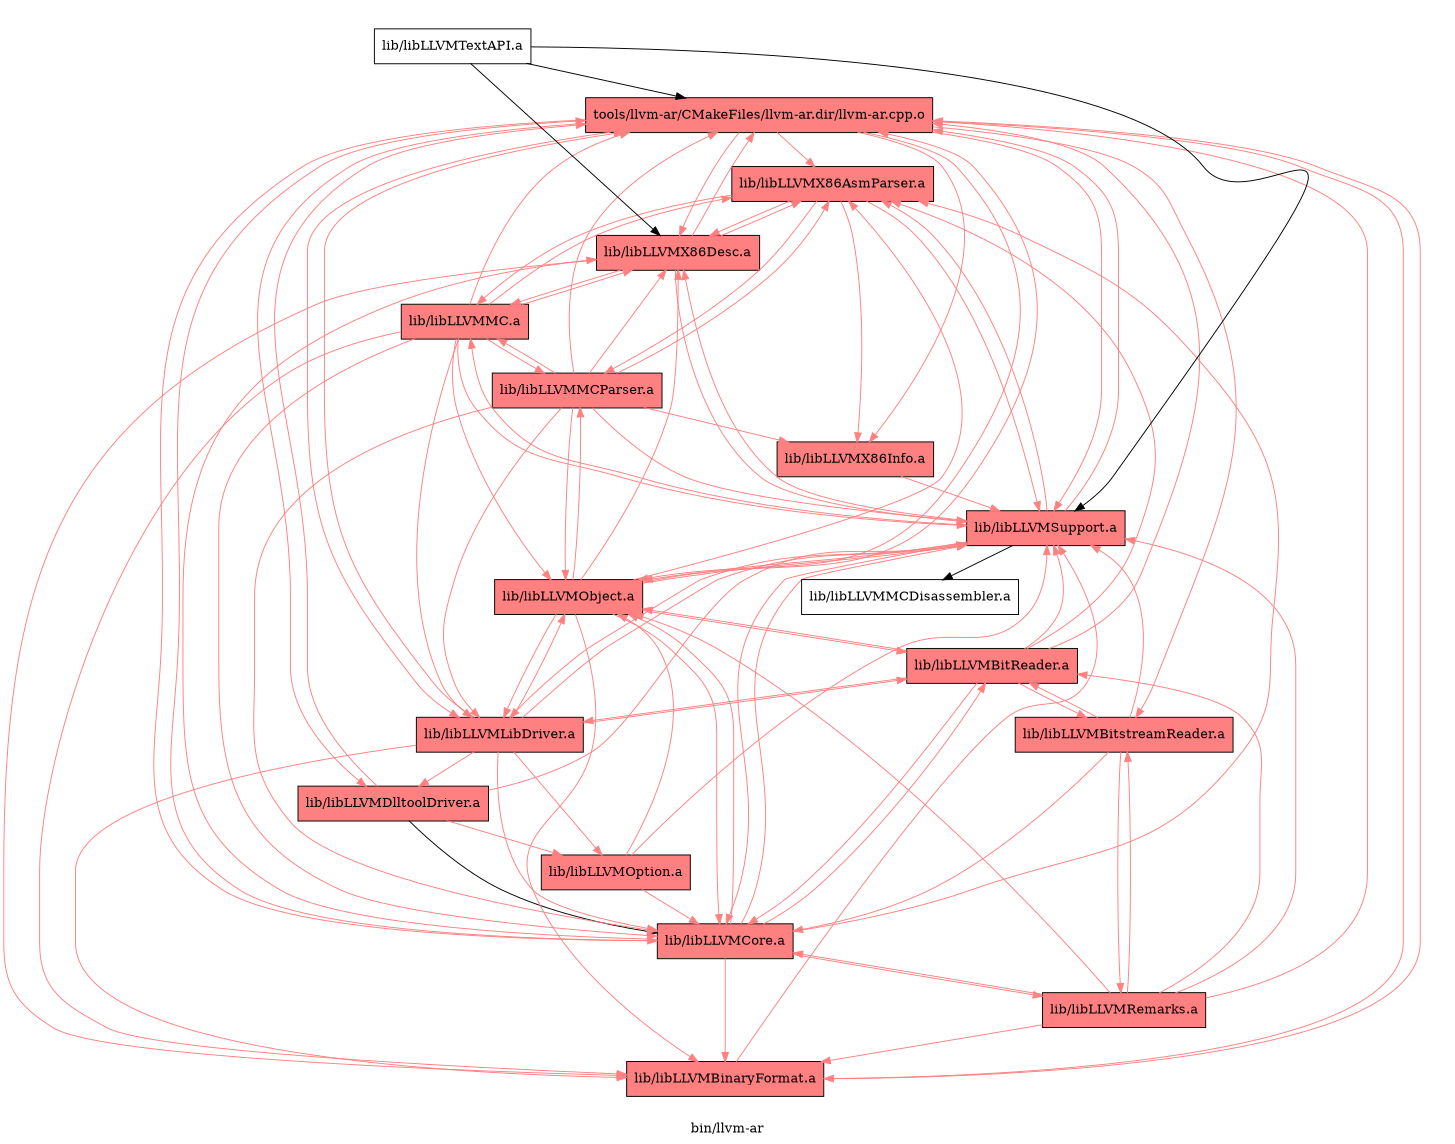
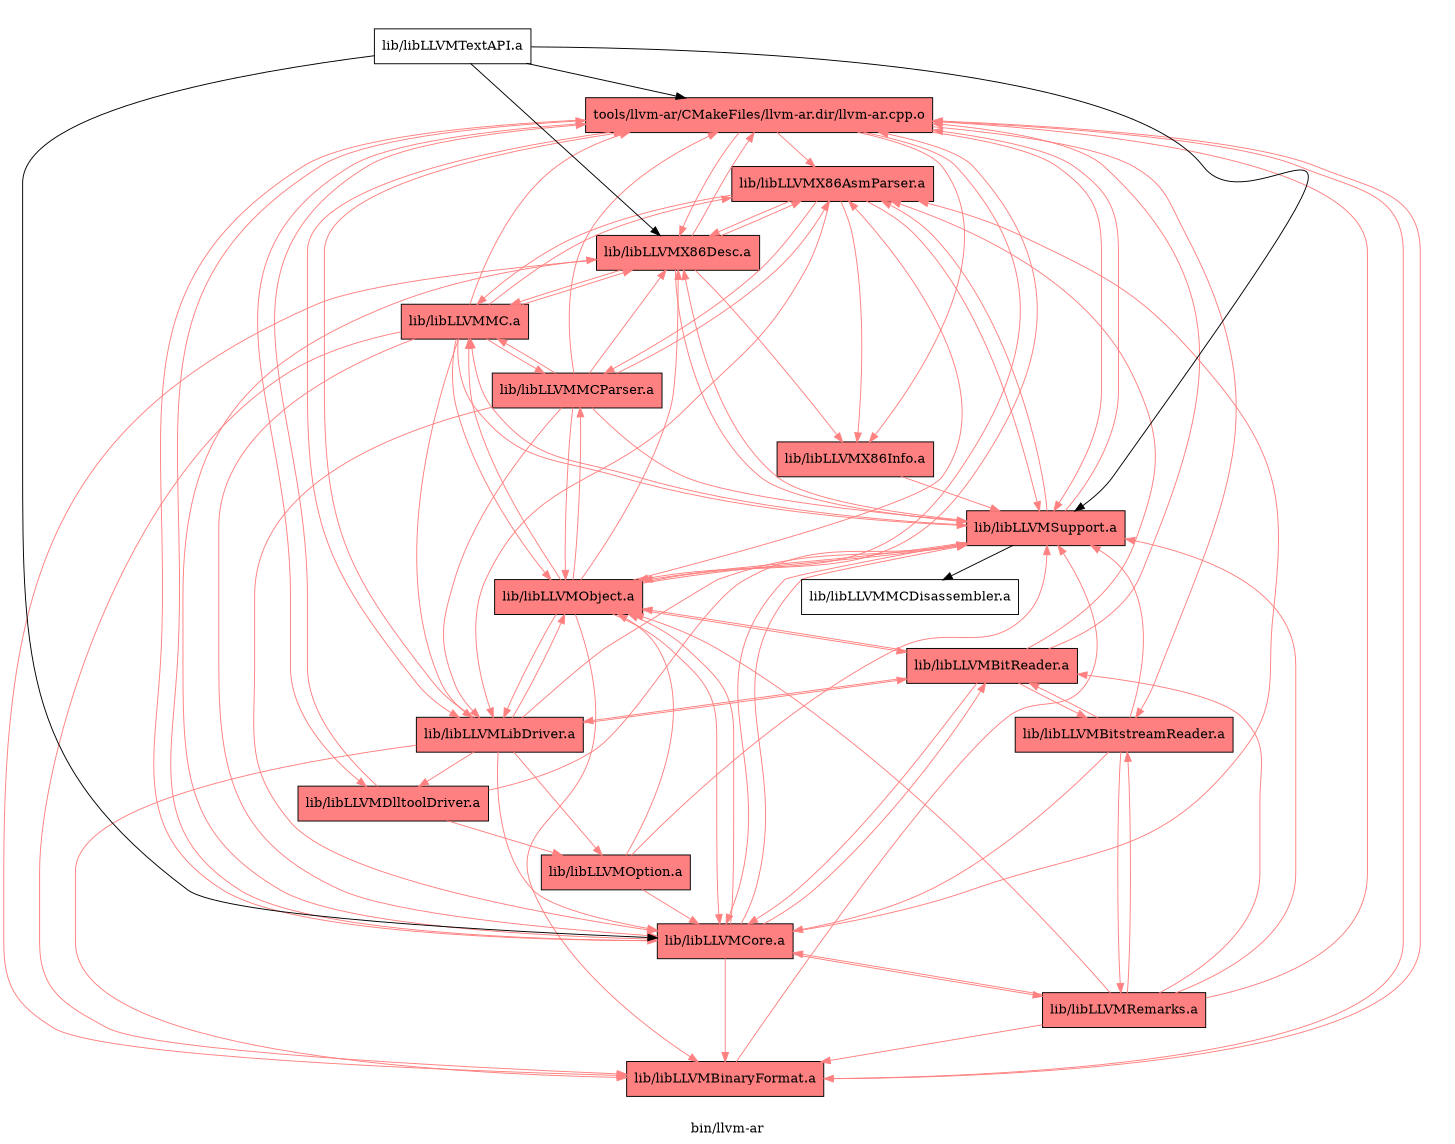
(708, 423) -> (768, 350)
none -> (497, 471)
(698, 581) -> (630, 453)
(1060, 608) -> none
(518, 897) -> (26, 601)
